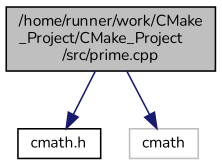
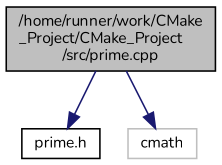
(59, 144) -> (61, 144)
